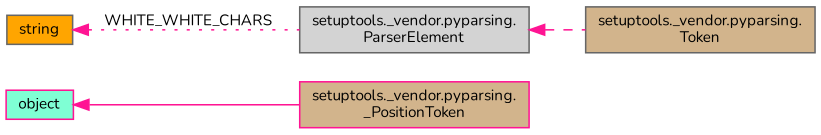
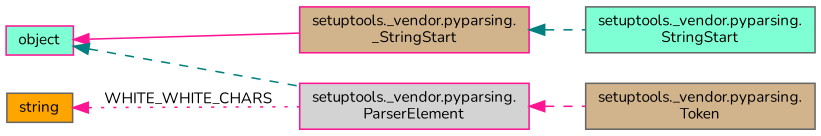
(414, 30) -> (414, 106)
none -> (700, 30)
none -> (194, 68)
(414, 105) -> (414, 30)
